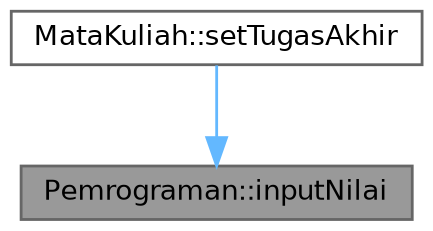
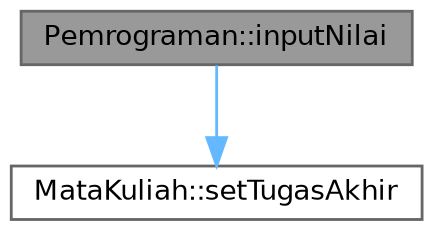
(217, 101) -> (217, 101)
